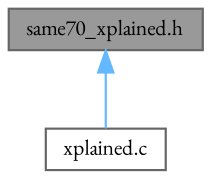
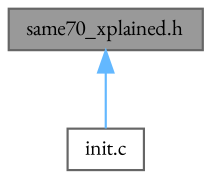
(106, 149) -> (106, 149)
